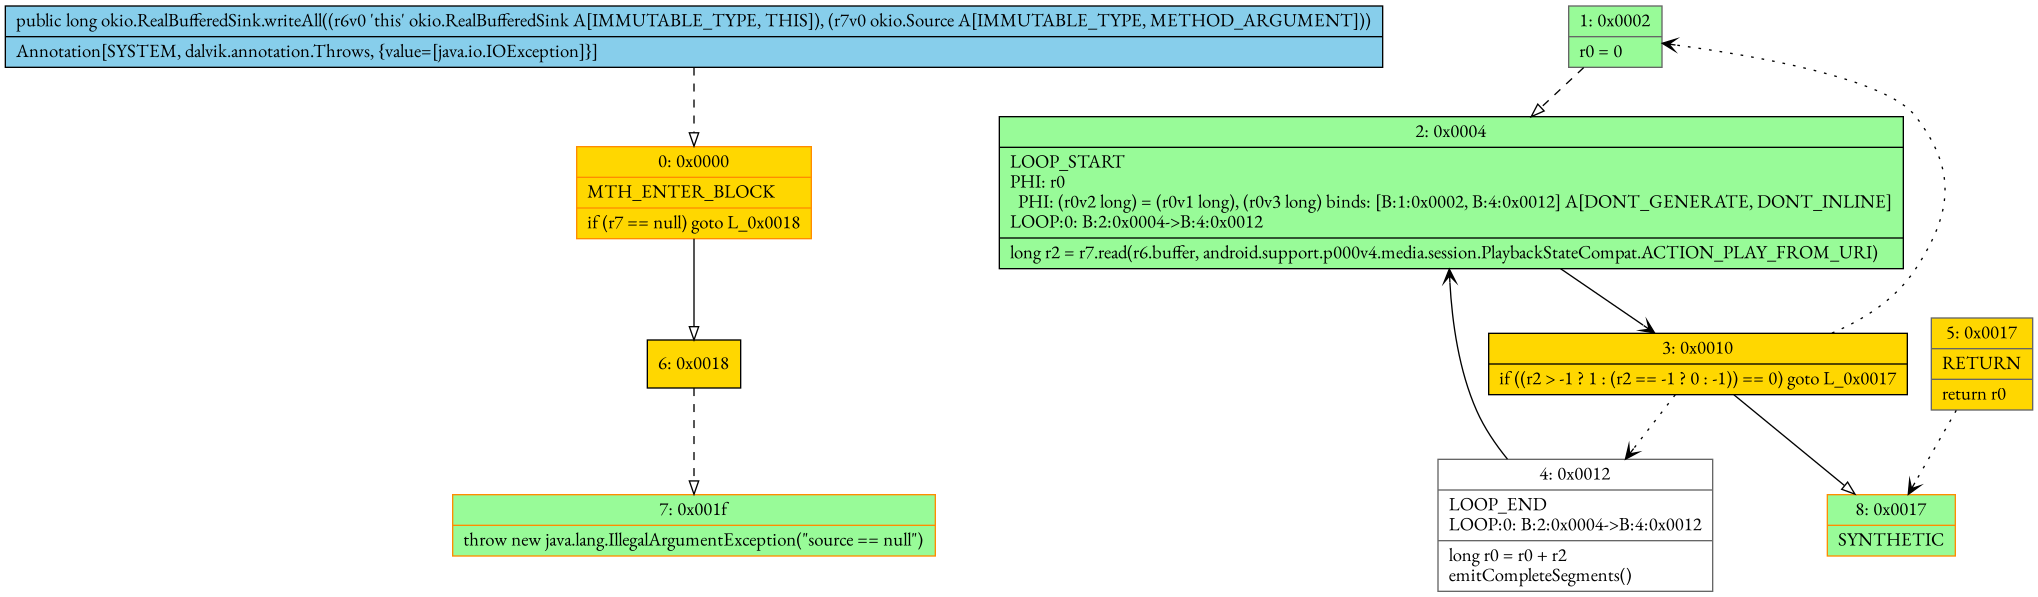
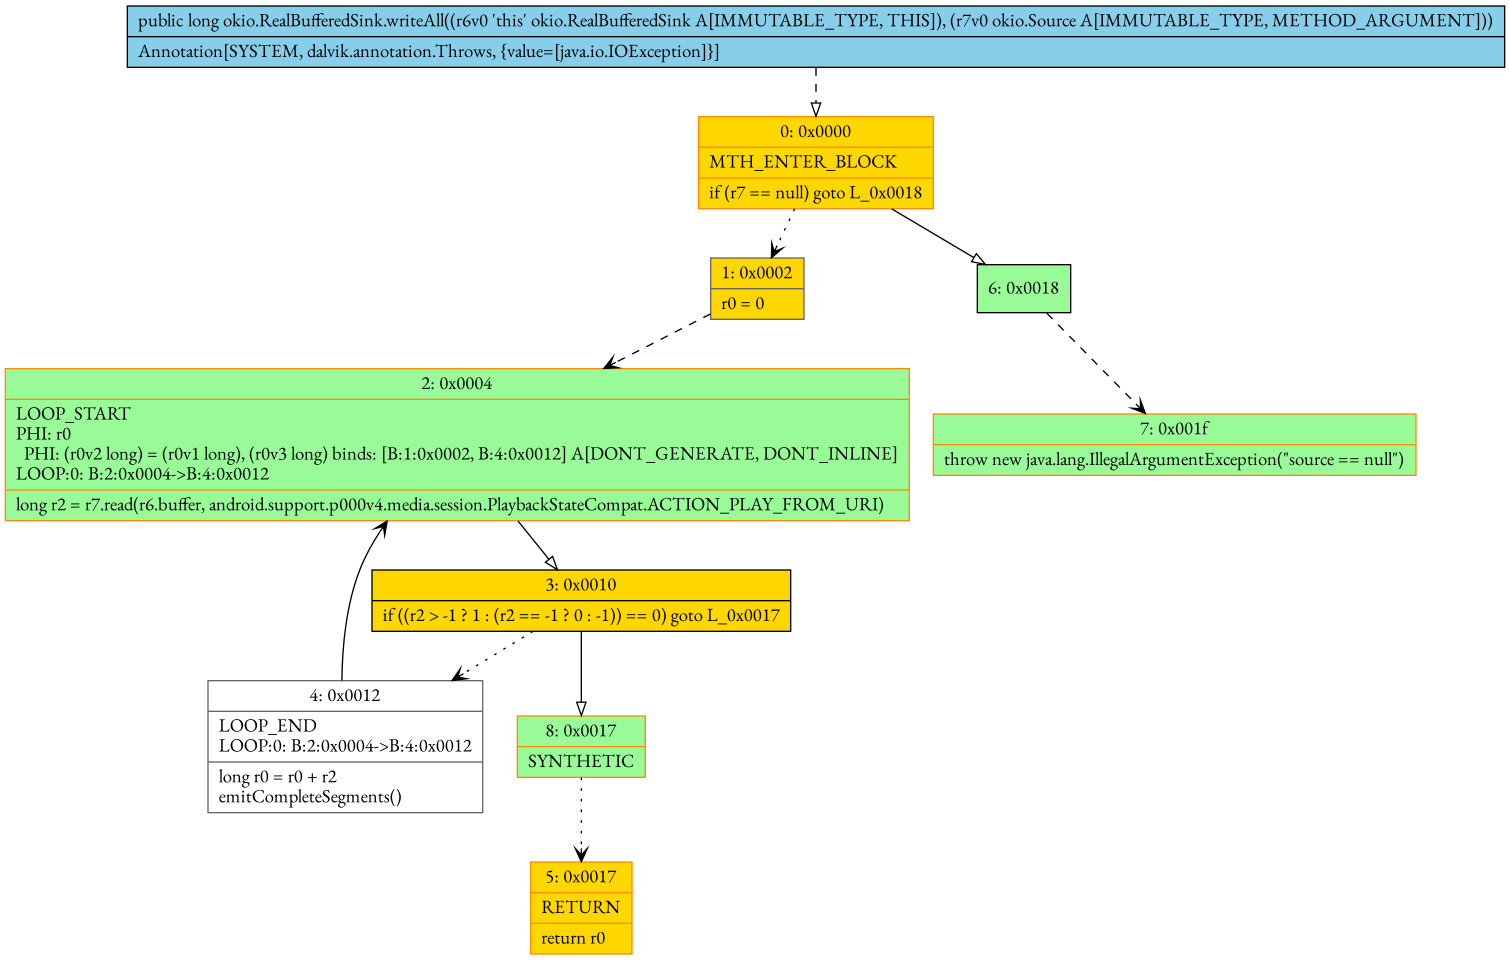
(1615, 37) -> (757, 289)
(1562, 87) -> (663, 338)
(1921, 124) -> (786, 227)
(1451, 193) -> (457, 445)
(1602, 297) -> (533, 540)
(694, 364) -> (1024, 289)
(1982, 364) -> (581, 908)
(694, 434) -> (1091, 359)
(1936, 447) -> (581, 813)
